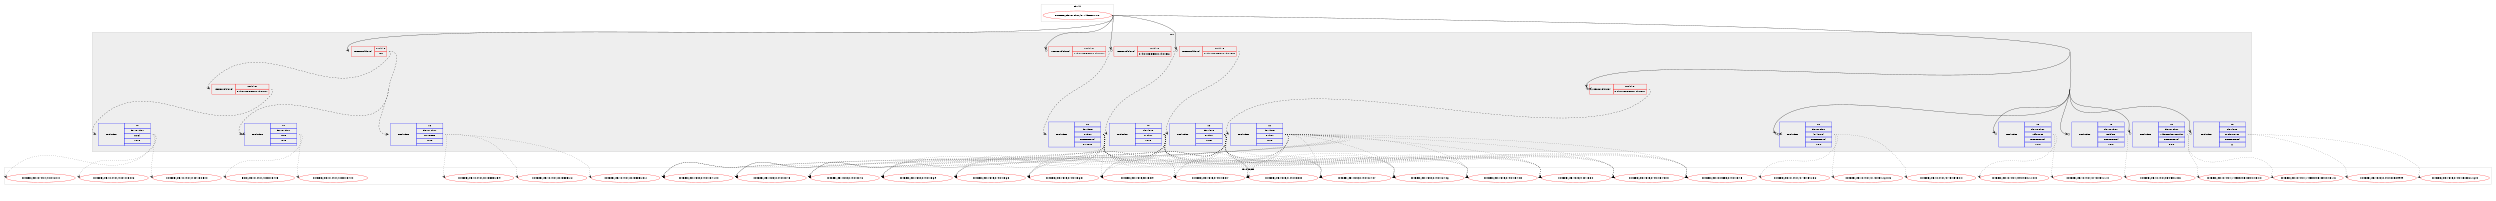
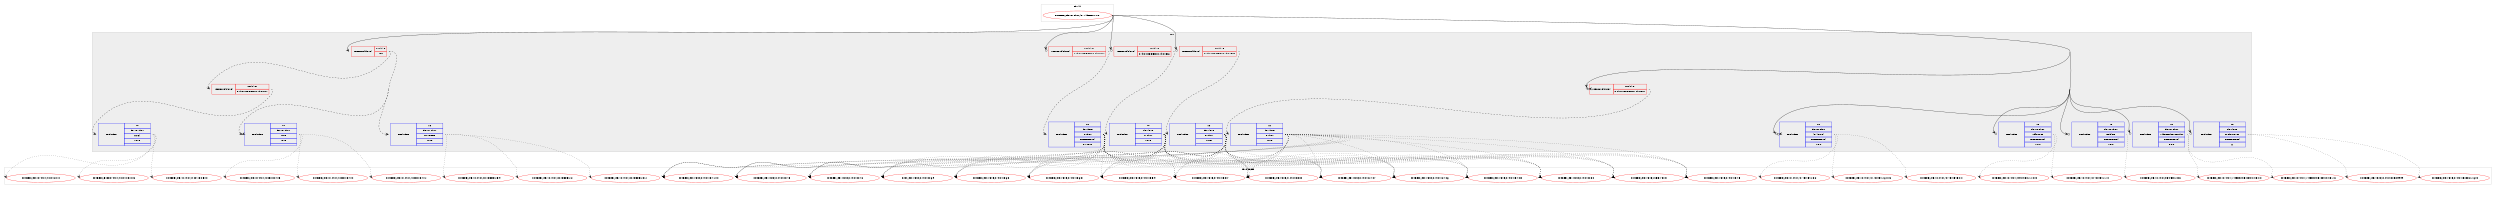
(114, 178) -> (114, 178)
(260, 178) -> (260, 178)
none -> (406, 178)
(918, 178) -> (918, 178)
(1137, 178) -> (1137, 178)
(1576, 178) -> (1576, 178)
(1649, 178) -> (1649, 178)
(1722, 178) -> (1722, 178)
